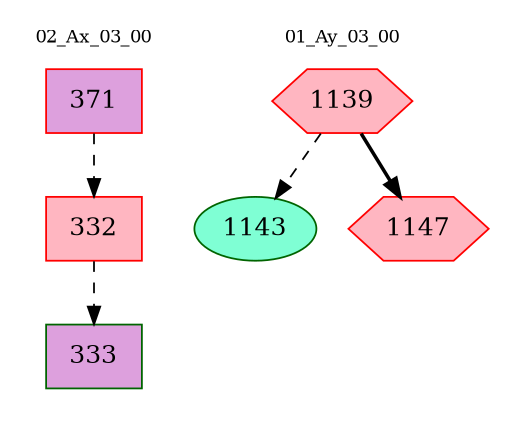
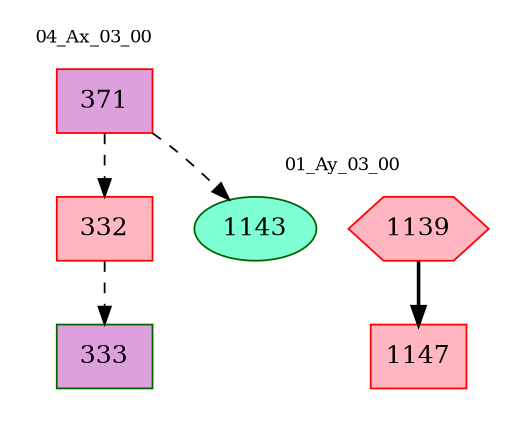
(94, 38) -> (94, 38)
(303, 158) -> (192, 164)
(419, 229) -> (419, 356)
